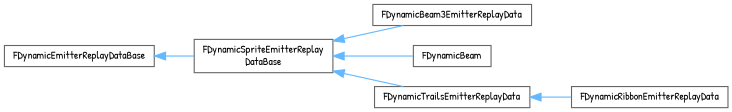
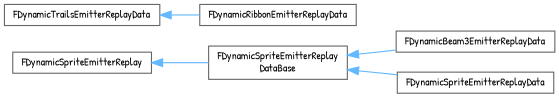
(79, 56) -> (82, 63)
(452, 56) -> (476, 83)
(374, 80) -> none
